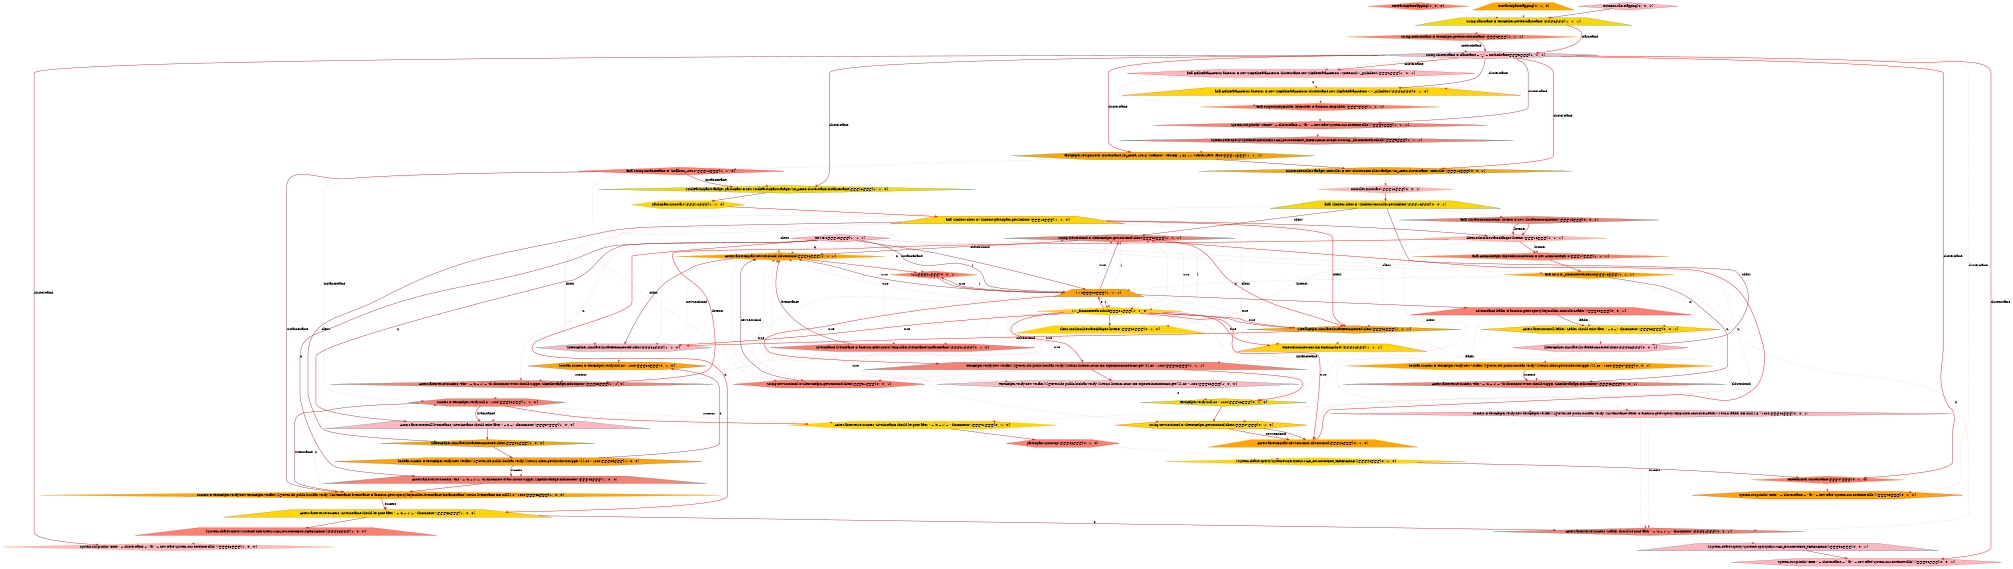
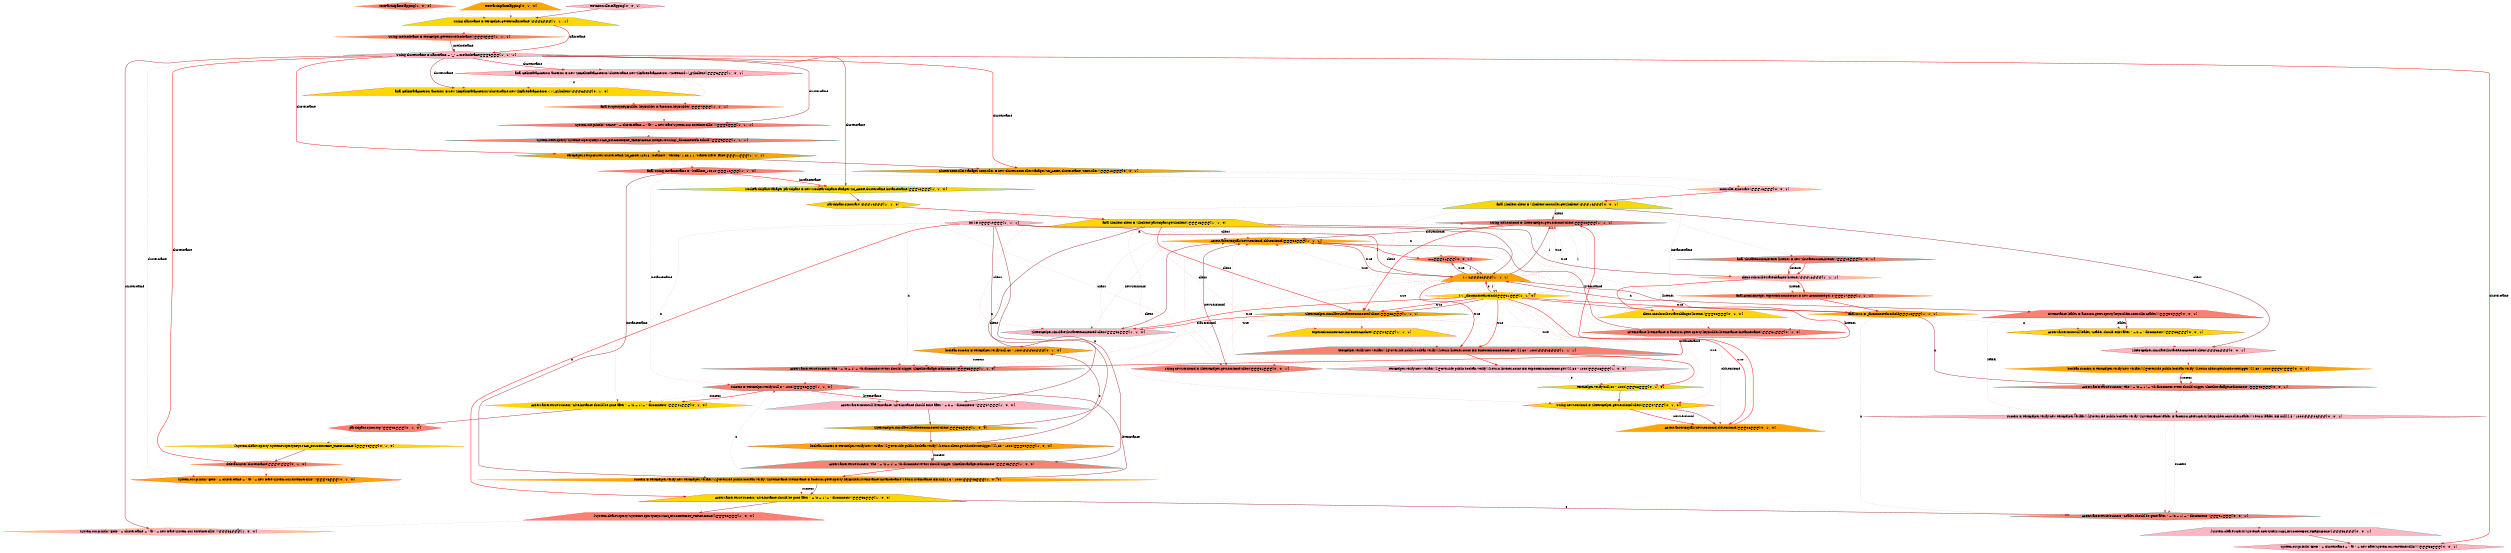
(688, 205) -> (864, 205)
(1329, 279) -> (1687, 305)
(1219, 321) -> (1655, 306)
